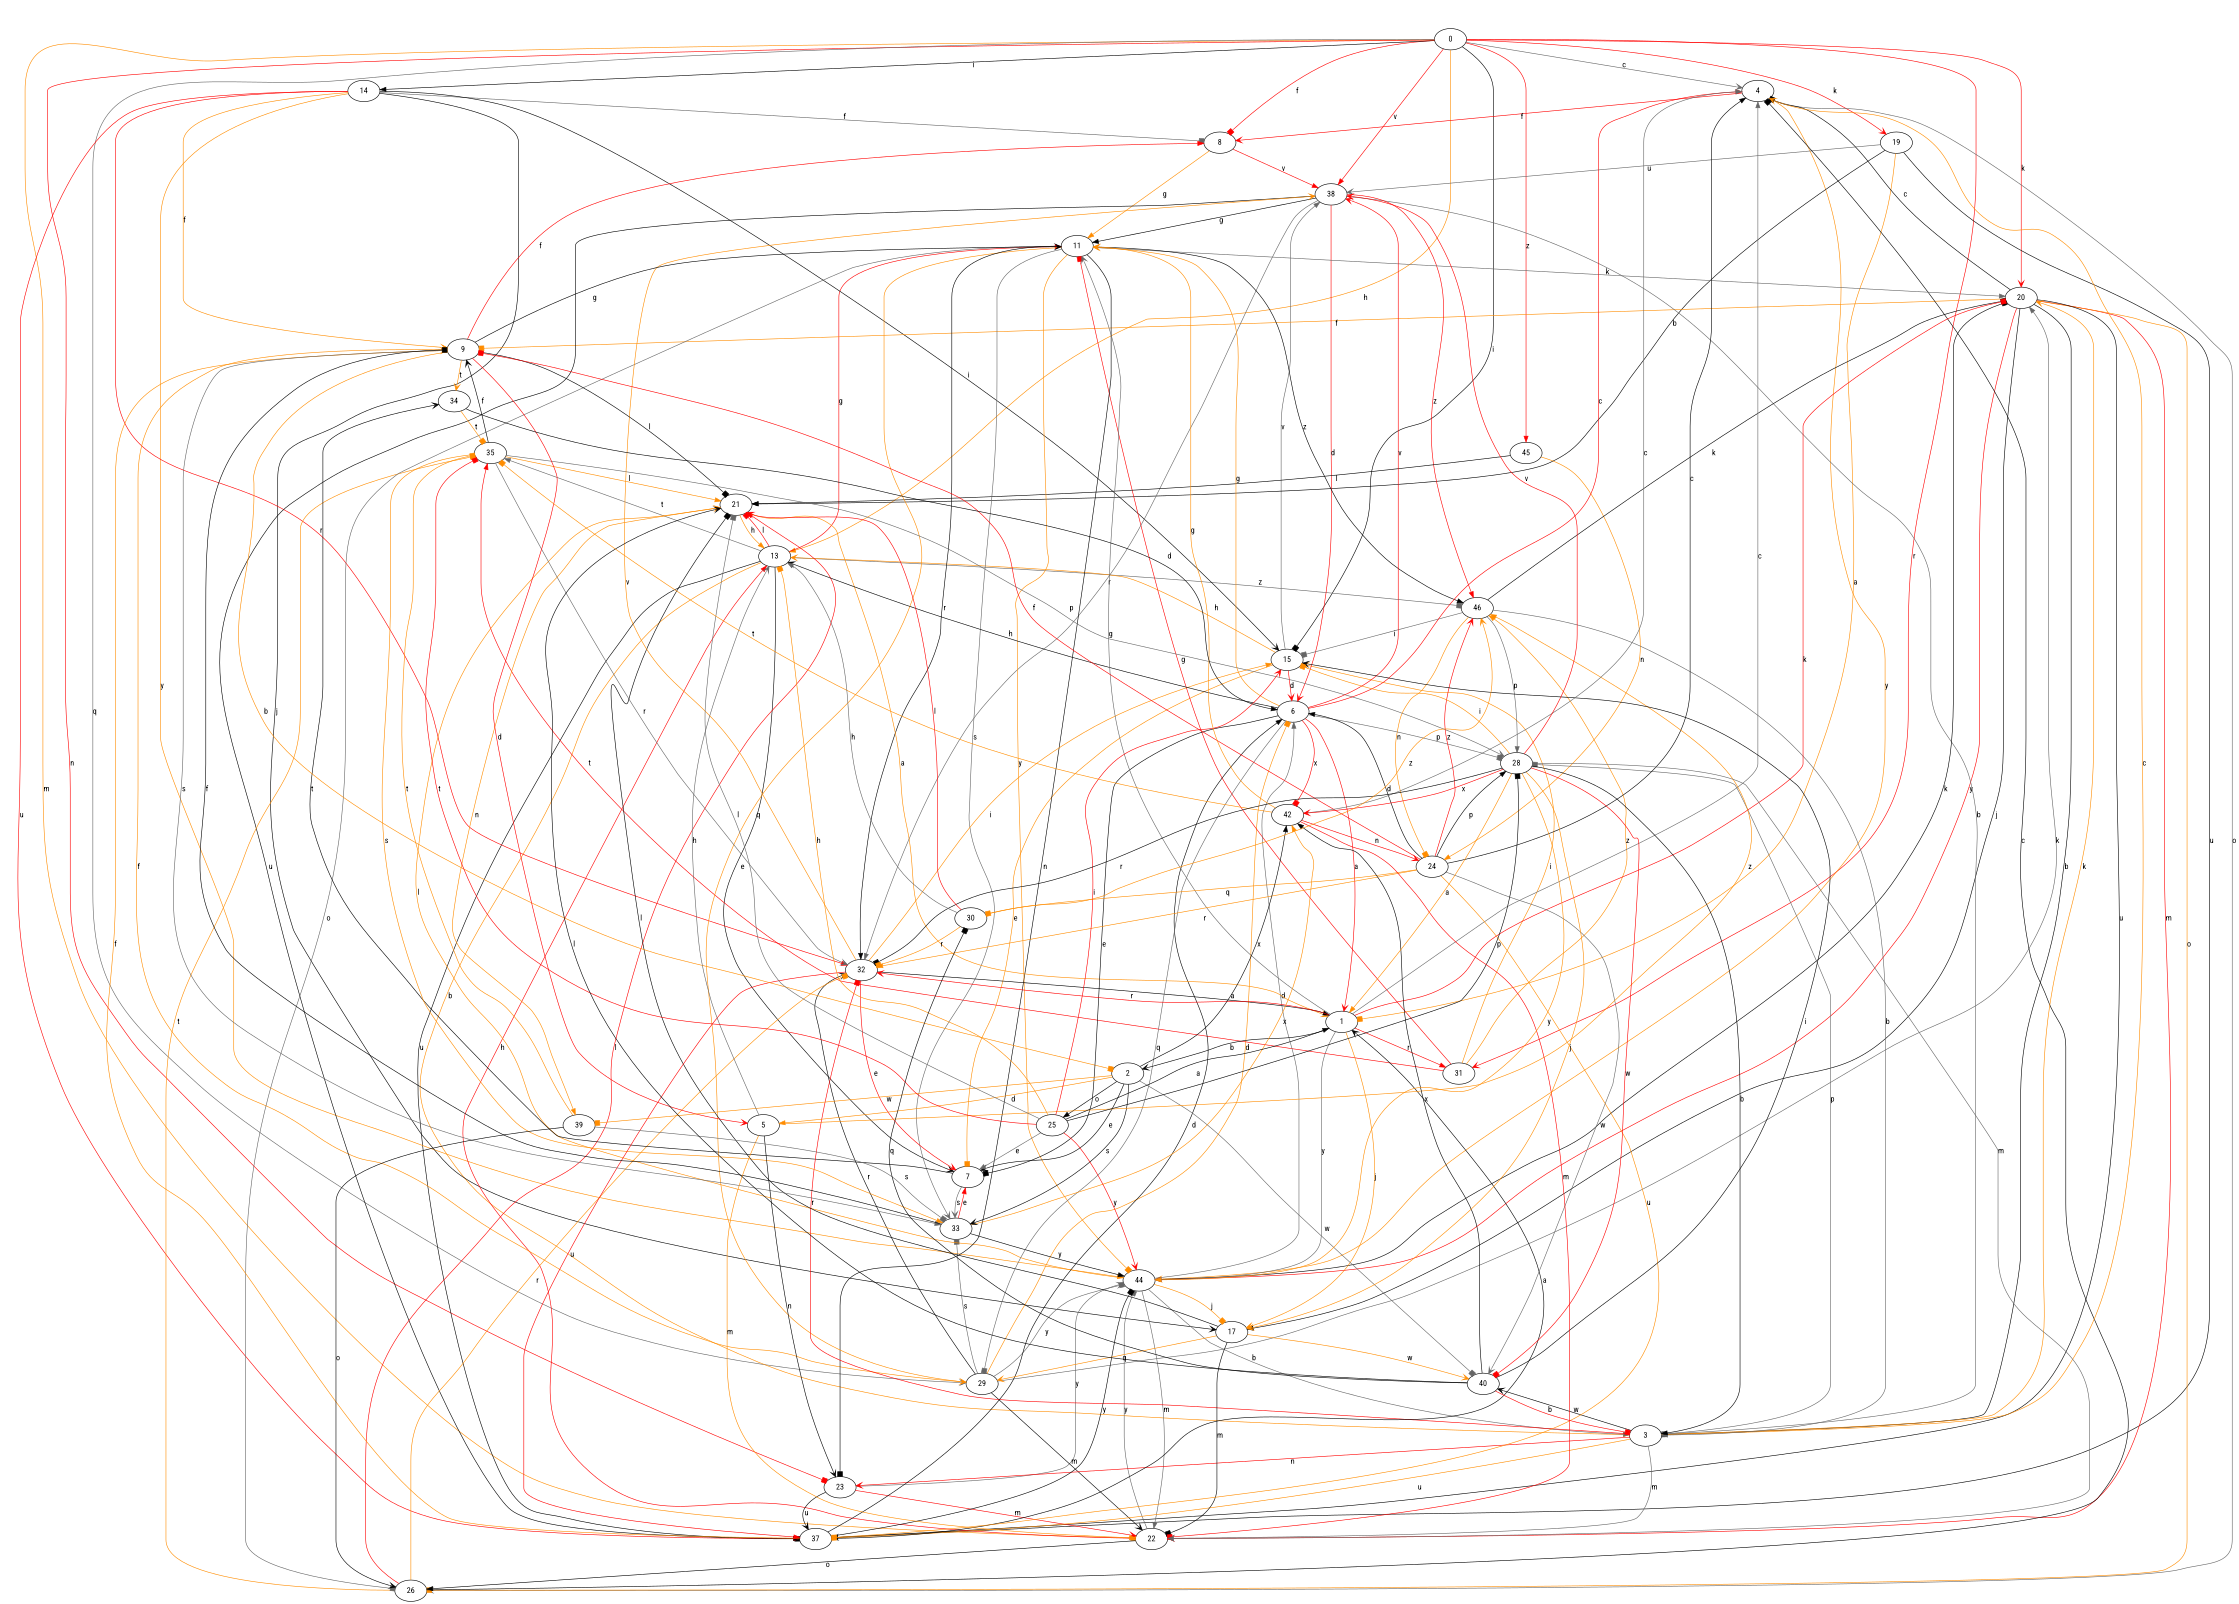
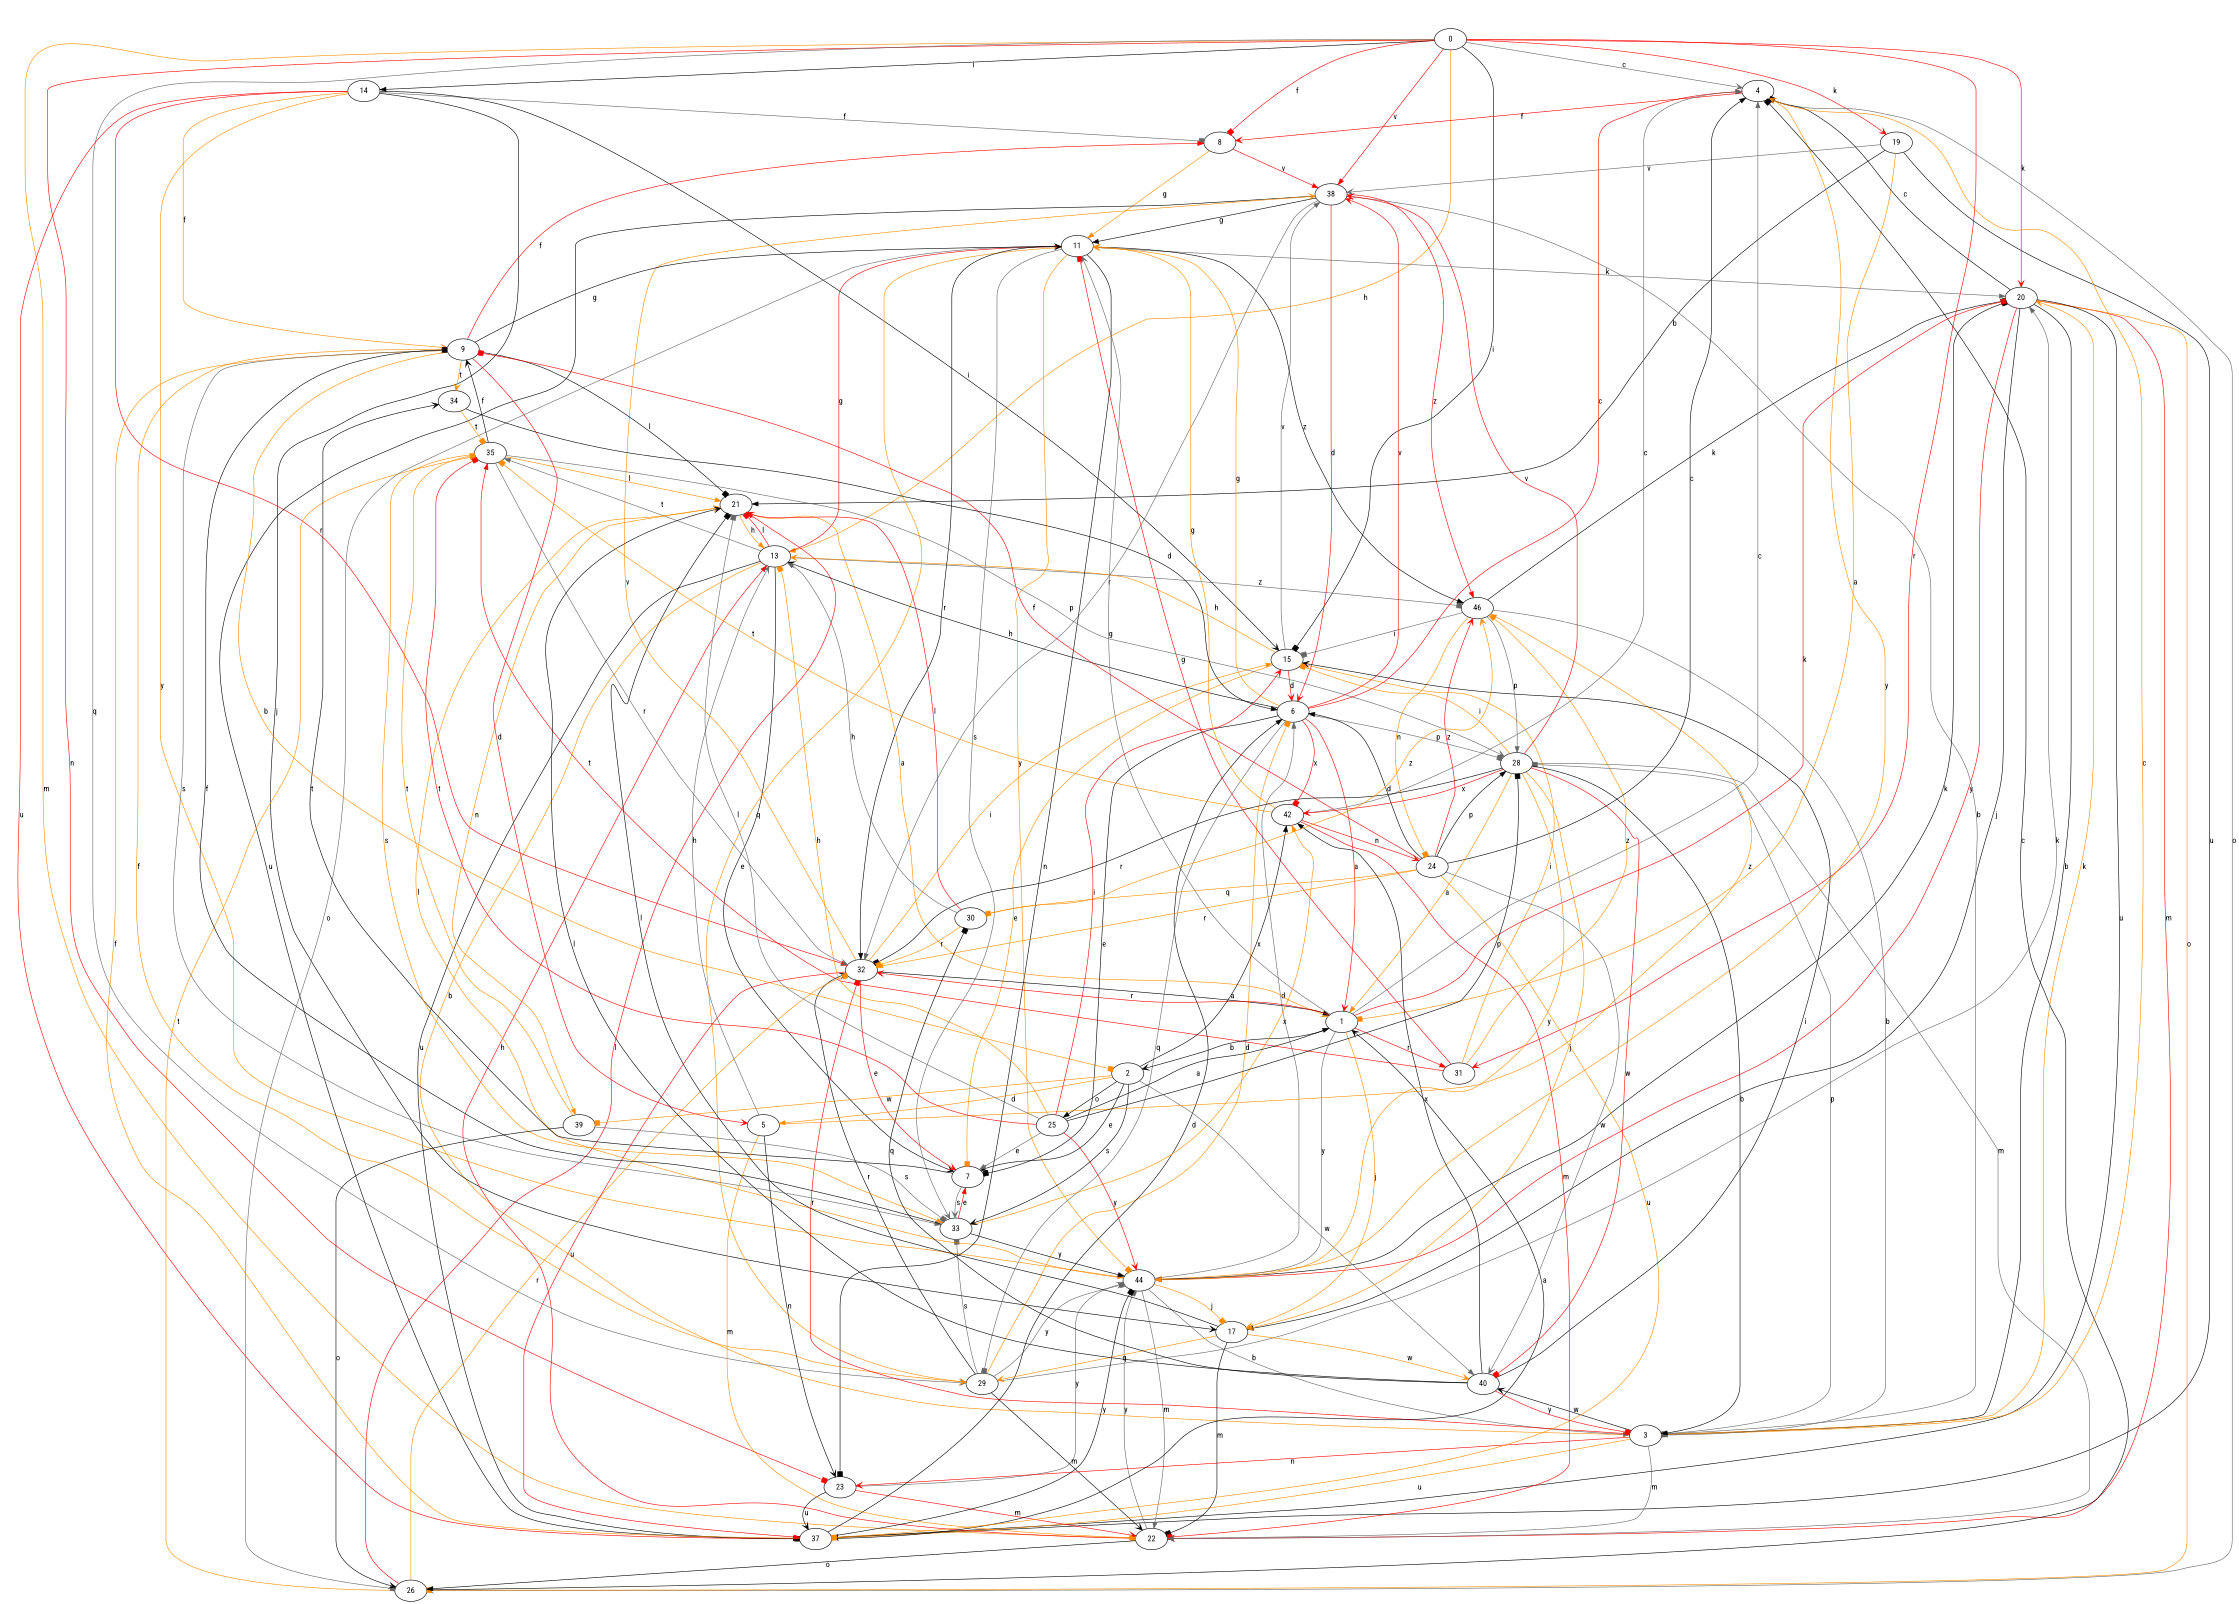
(1649, 169) -> (1649, 169)
(1245, 324) -> none
(1526, 453) -> none
(1307, 1222) -> (1307, 1222)
(1550, 1410) -> (1550, 1410)
